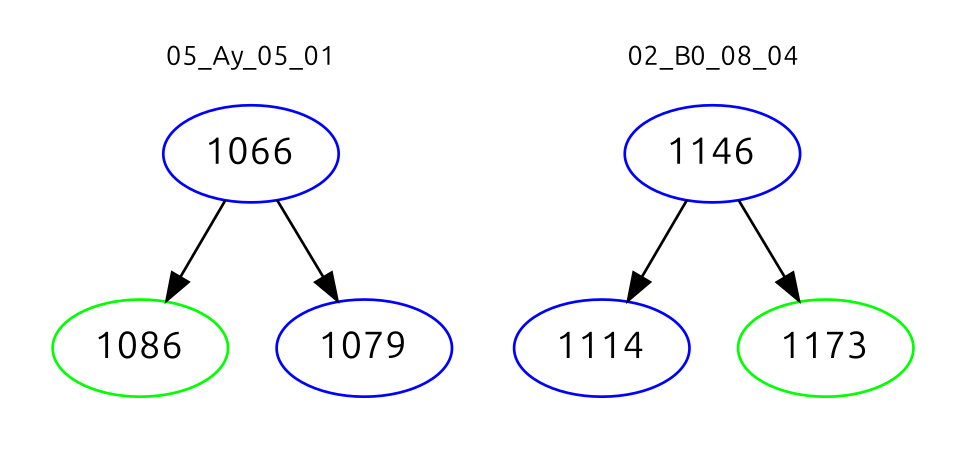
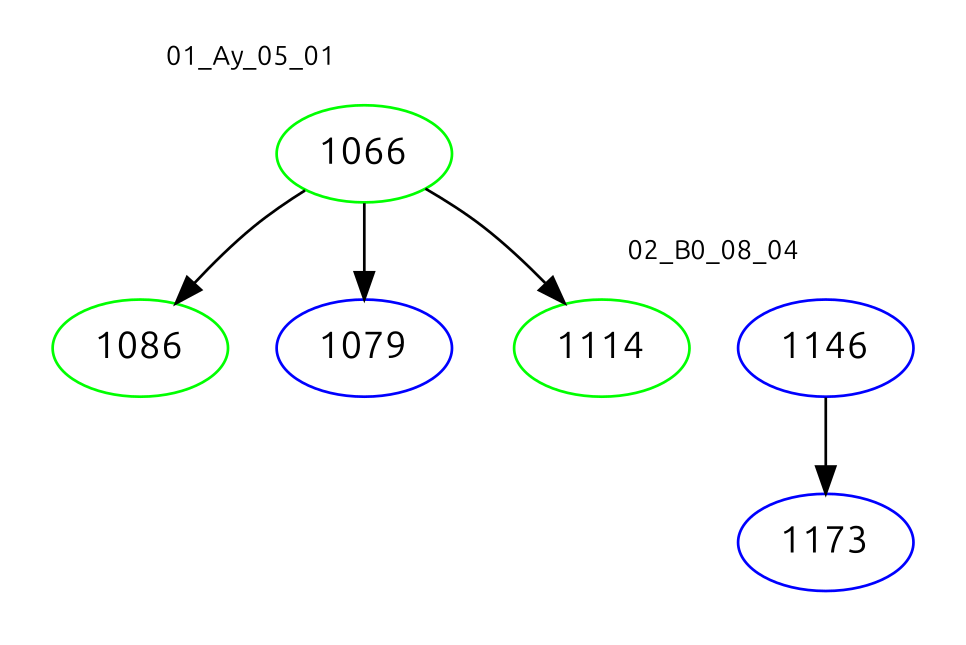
(252, 58) -> (252, 58)
(251, 154) -> (364, 154)
(664, 239) -> (512, 251)
(602, 348) -> (602, 348)
(826, 348) -> (826, 542)
